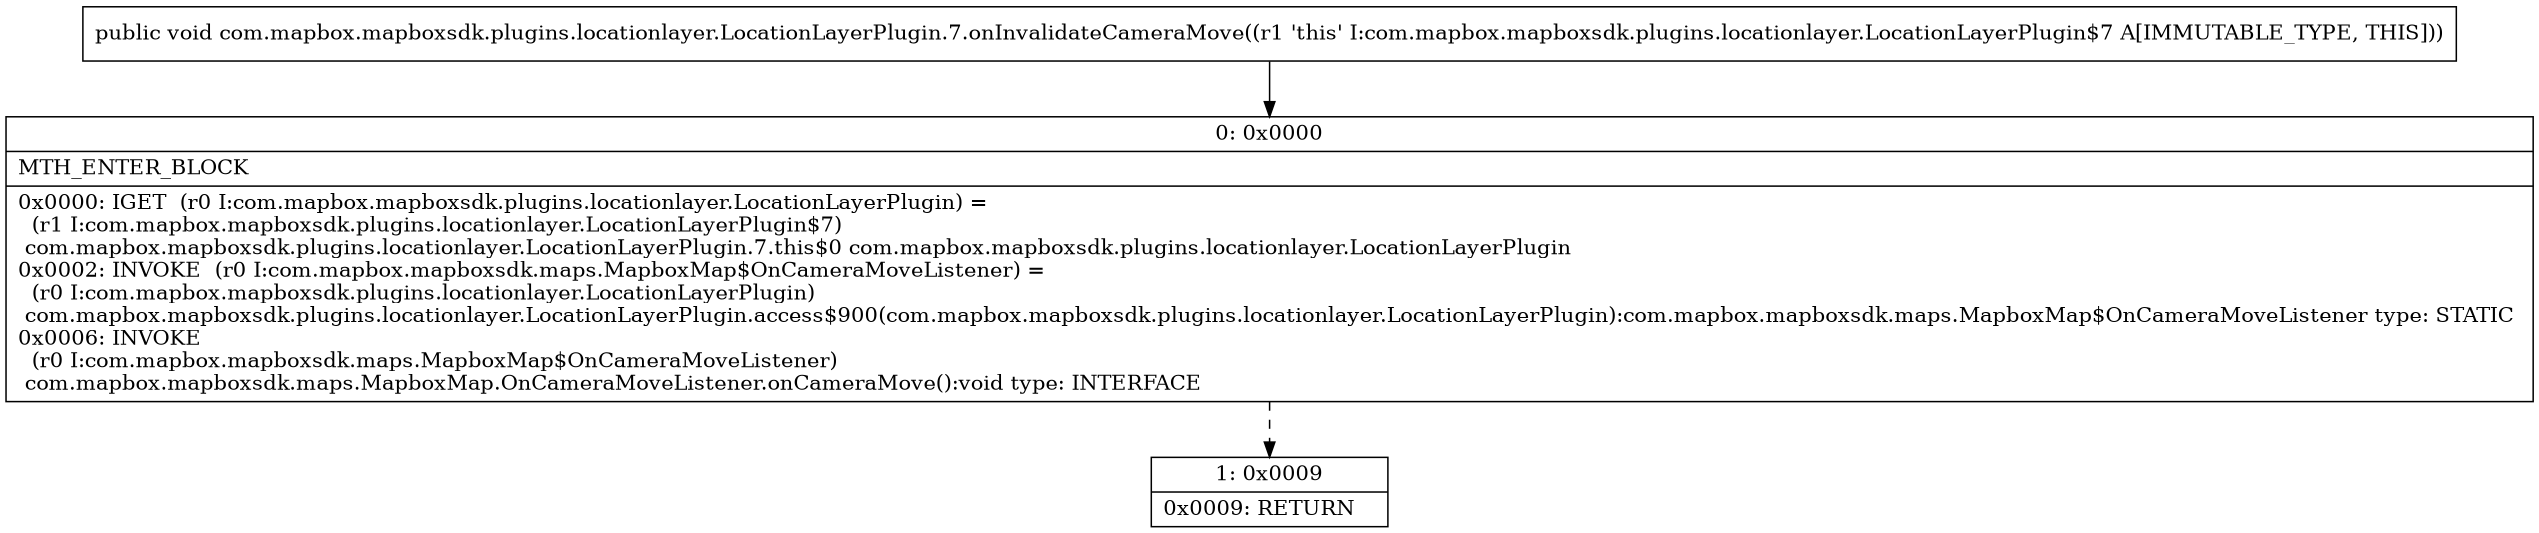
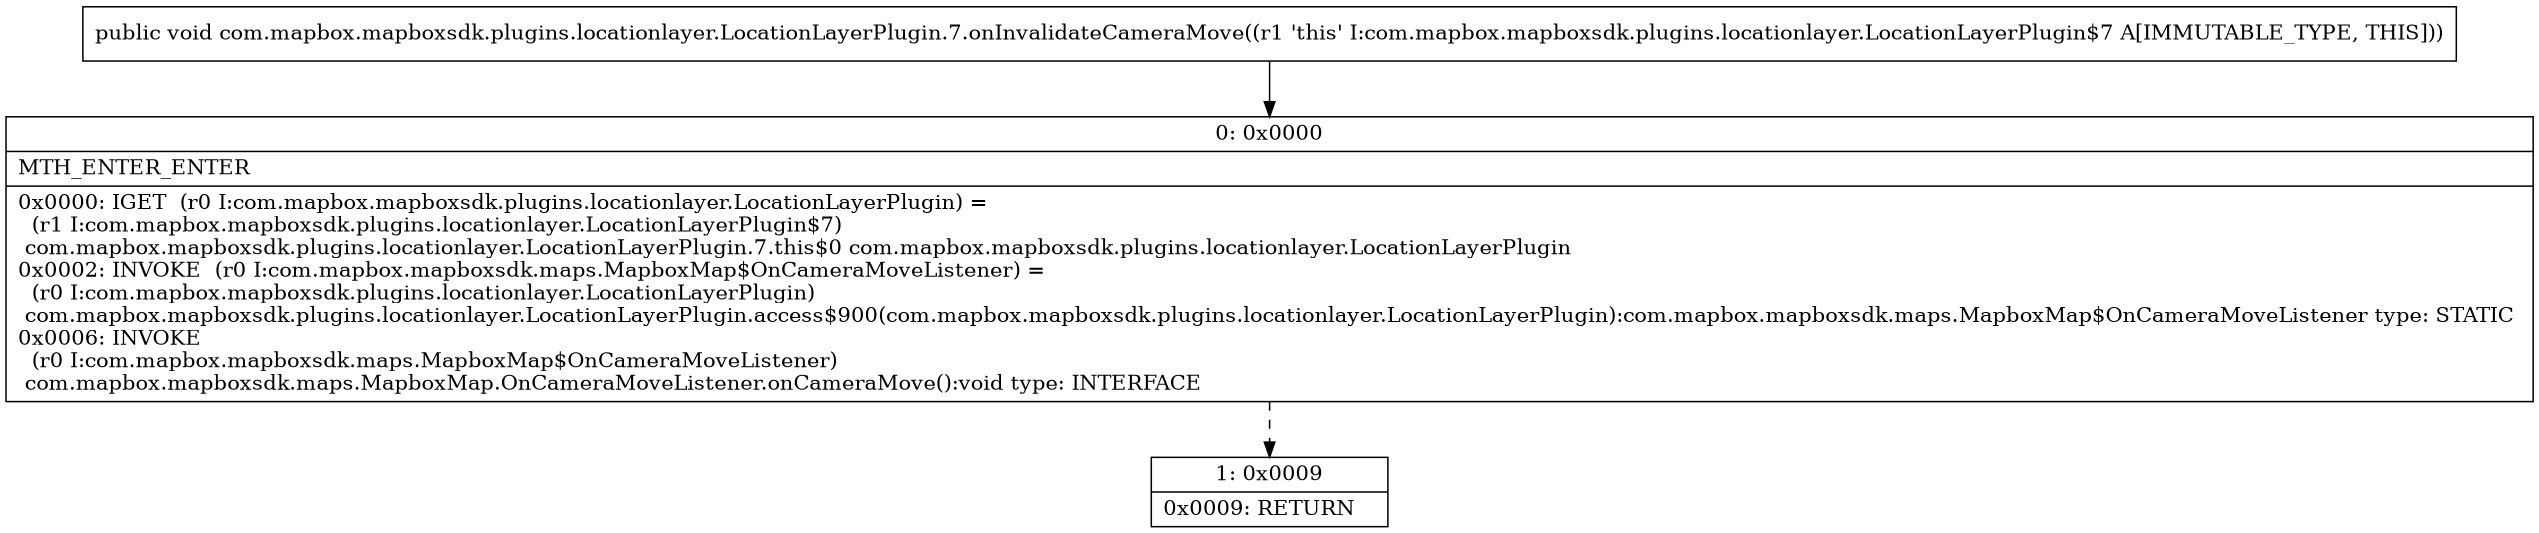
(134, 168) -> (134, 168)
